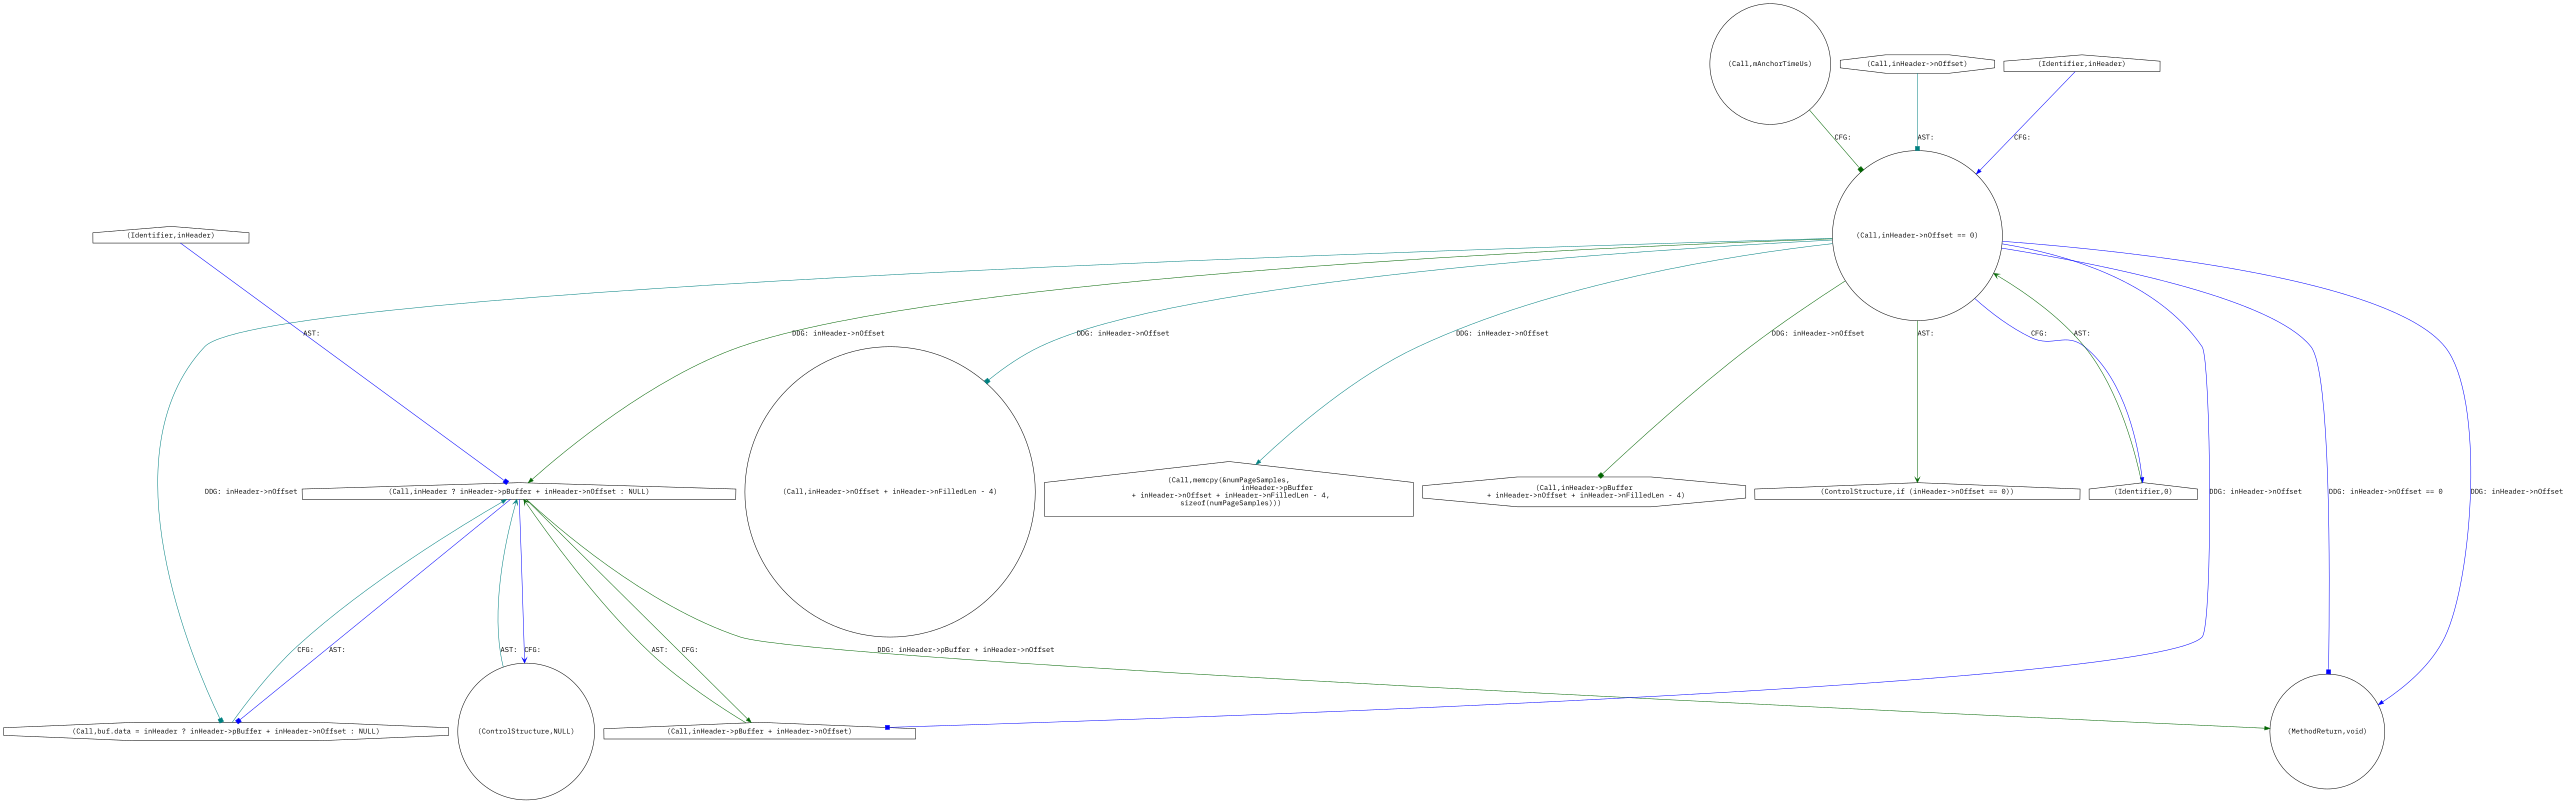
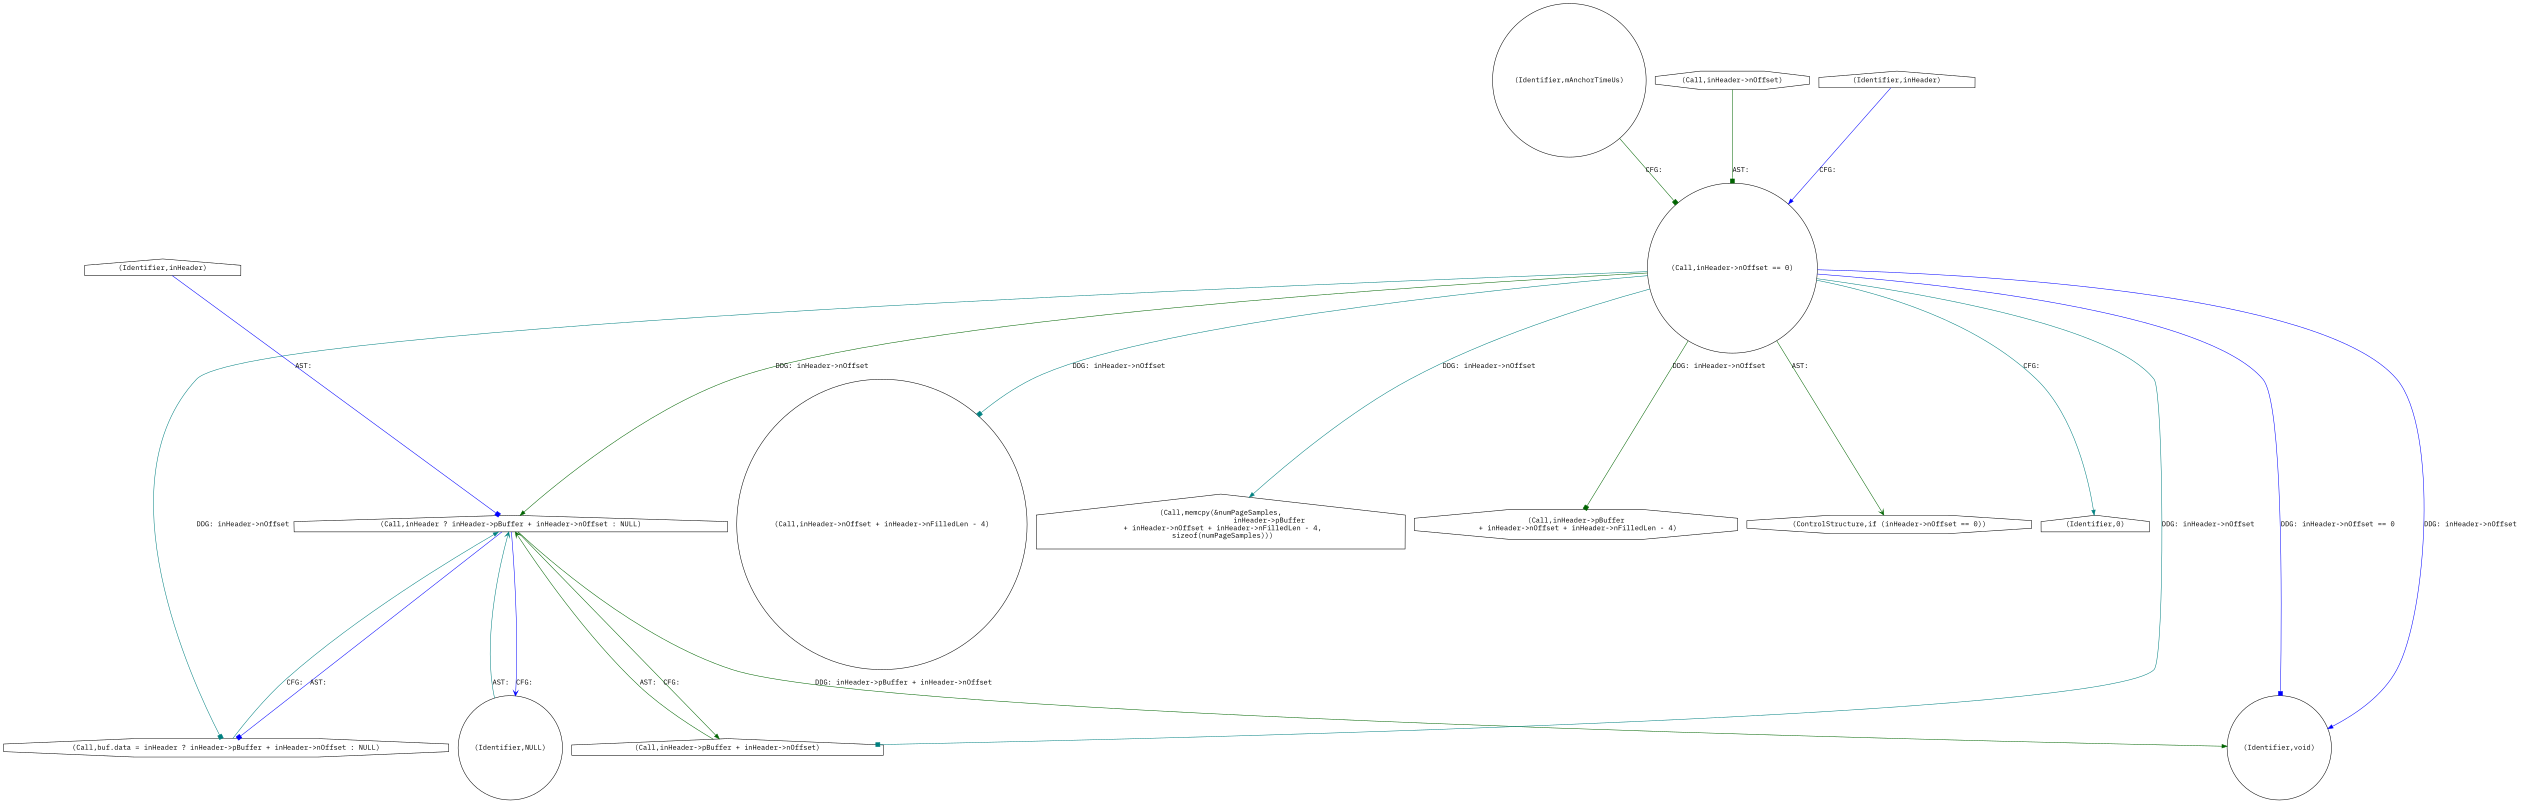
(1770, 64) -> (1569, 80)
(1917, 109) -> (1732, 134)
(2095, 362) -> none
(2101, 364) -> (1997, 349)
(1917, 492) -> (1889, 524)
(1809, 687) -> (1843, 710)
(526, 732) -> (510, 748)
(2327, 732) -> (2279, 748)
